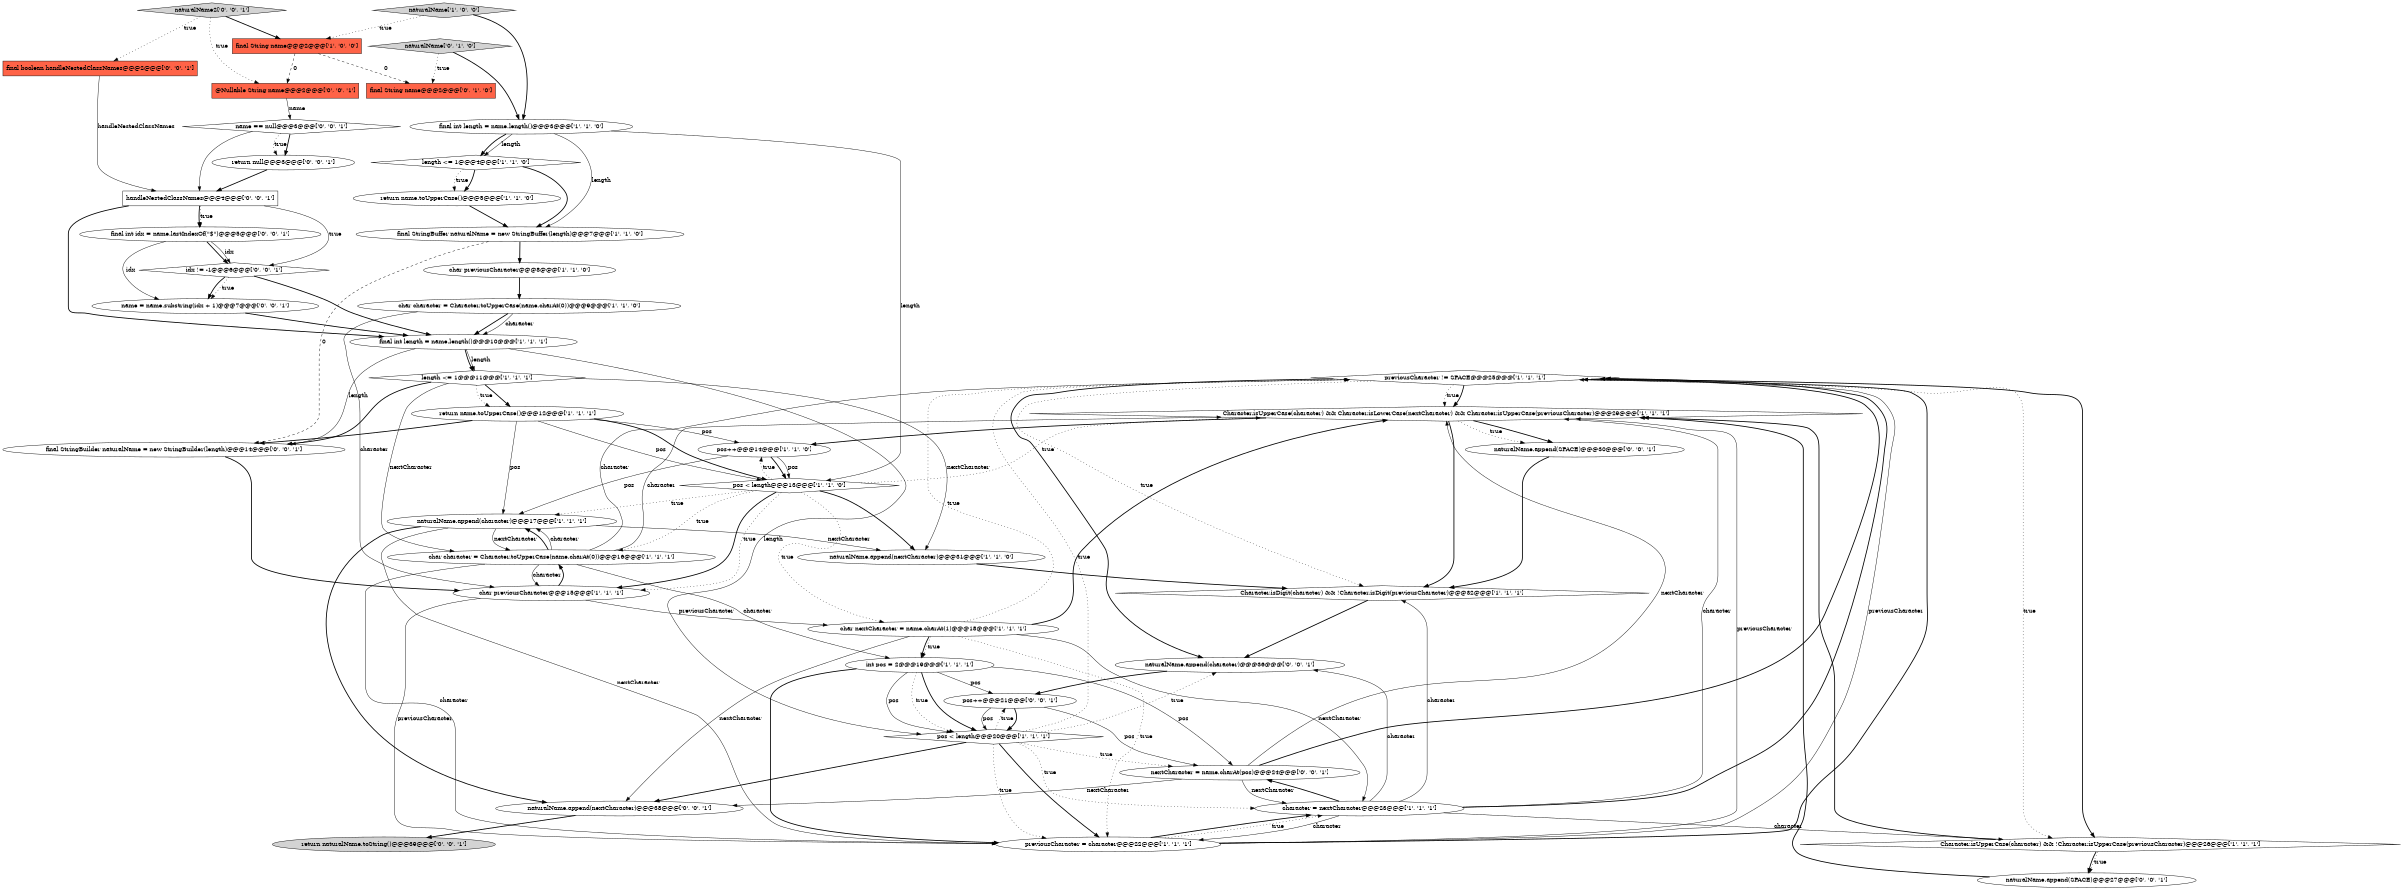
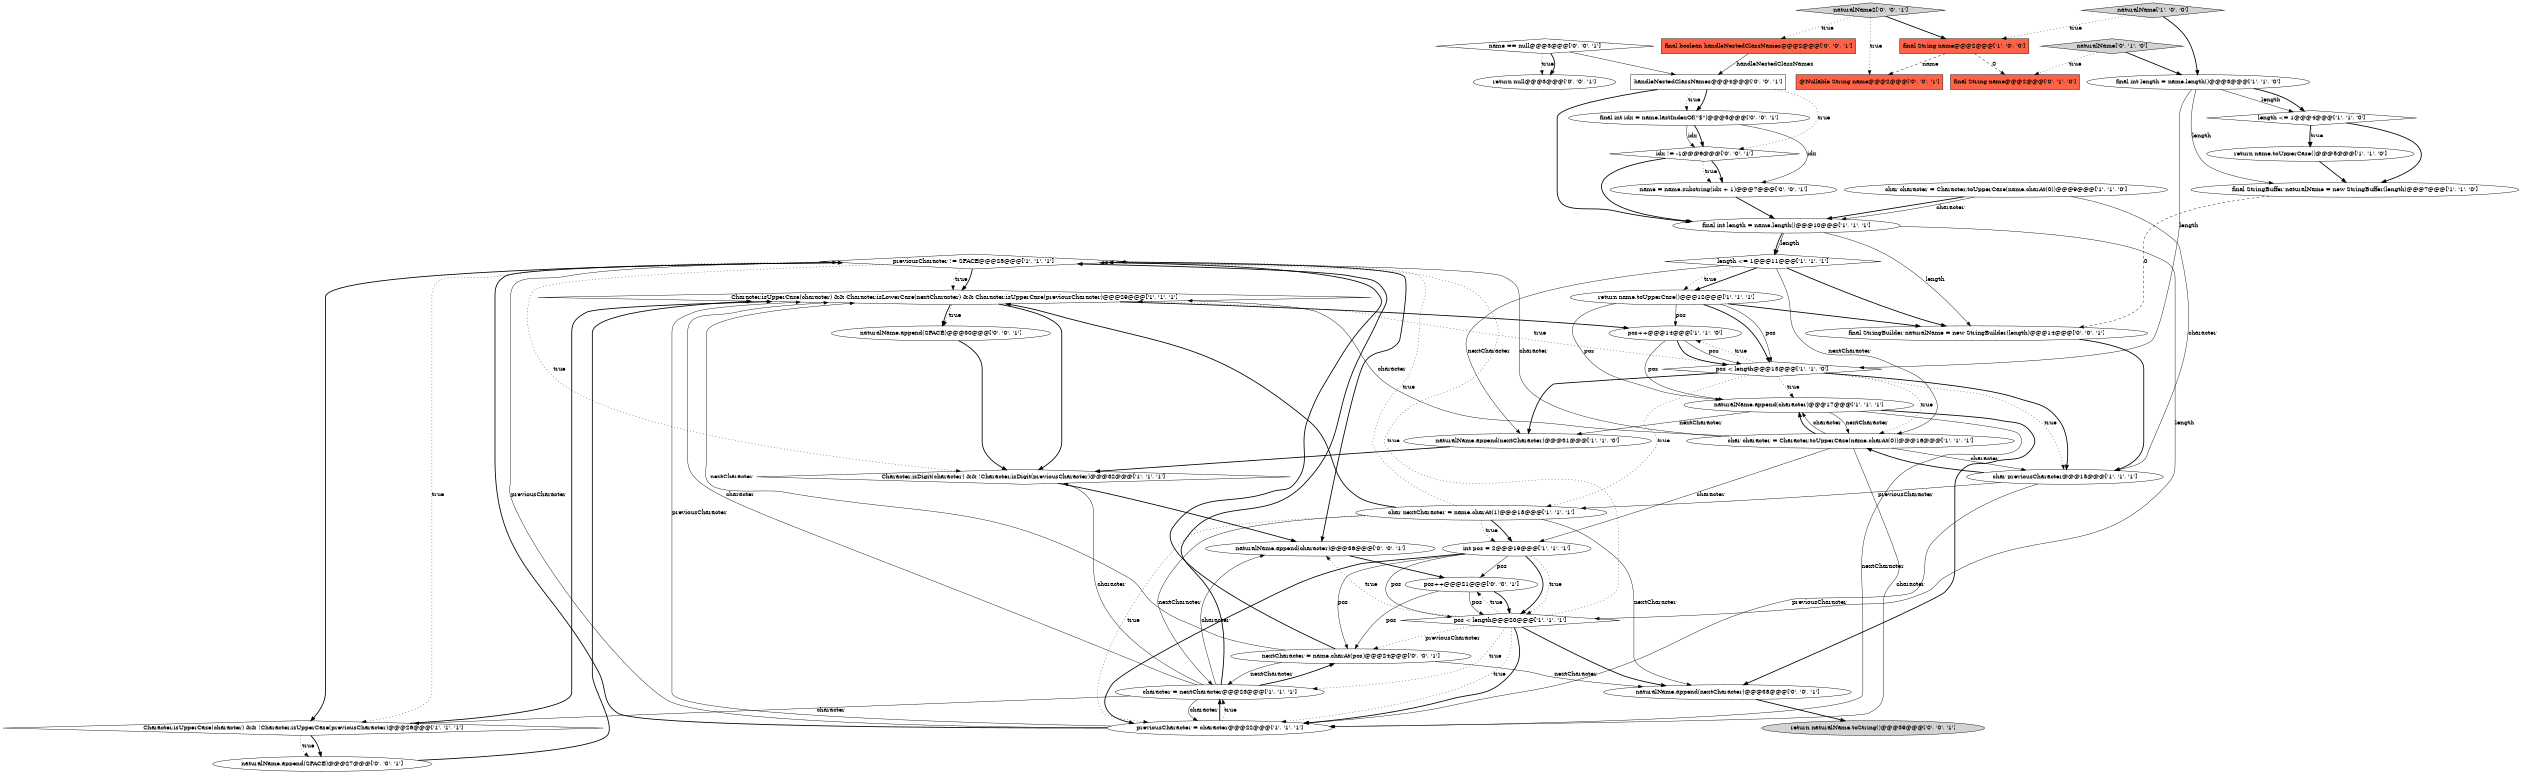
(295, 68) -> (1930, 64)
(288, 107) -> none
(244, 180) -> none
(327, 232) -> (1810, 129)
(520, 270) -> none
(1106, 755) -> (1453, 638)
